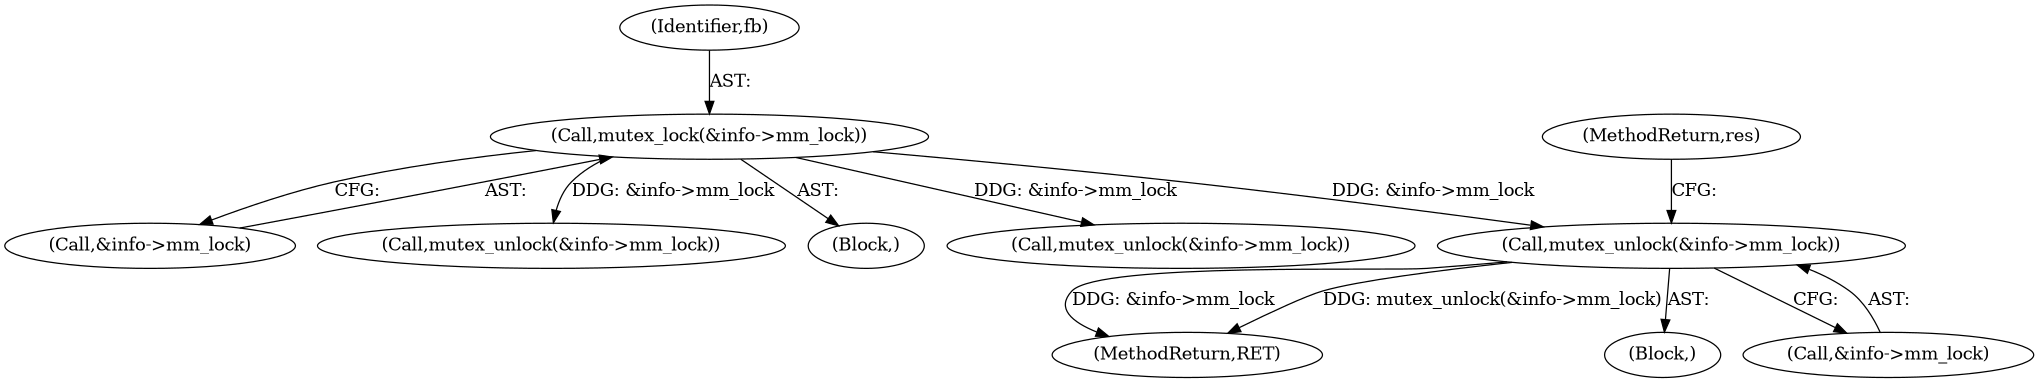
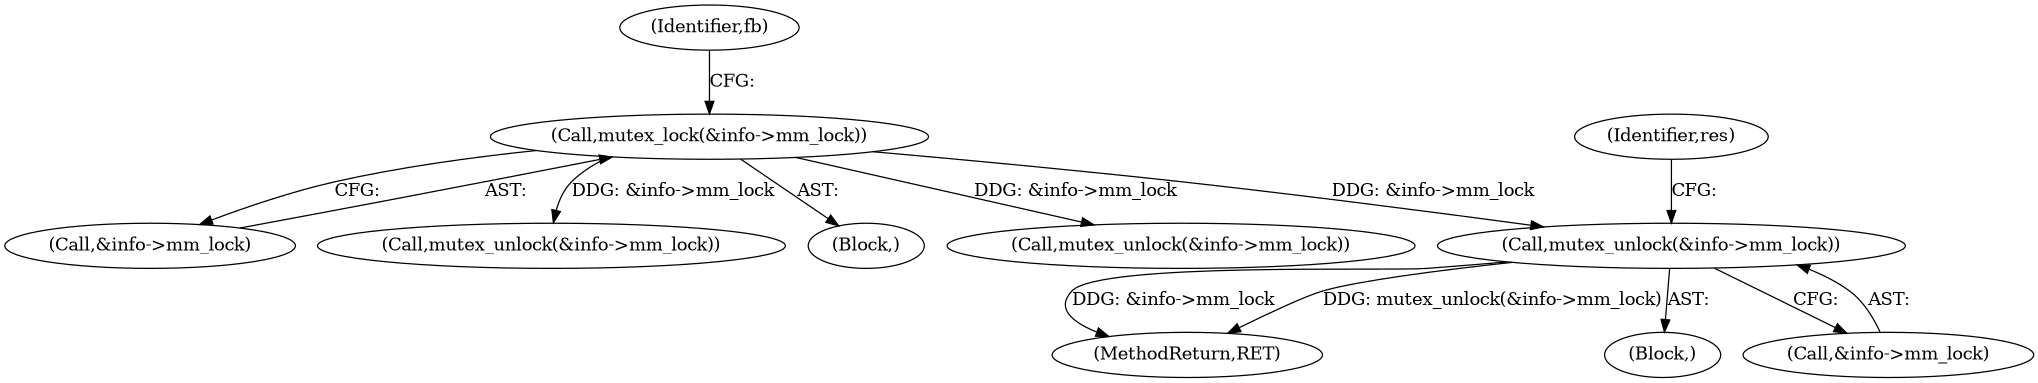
(733, 82) -> (735, 82)
(1671, 137) -> (1671, 137)
